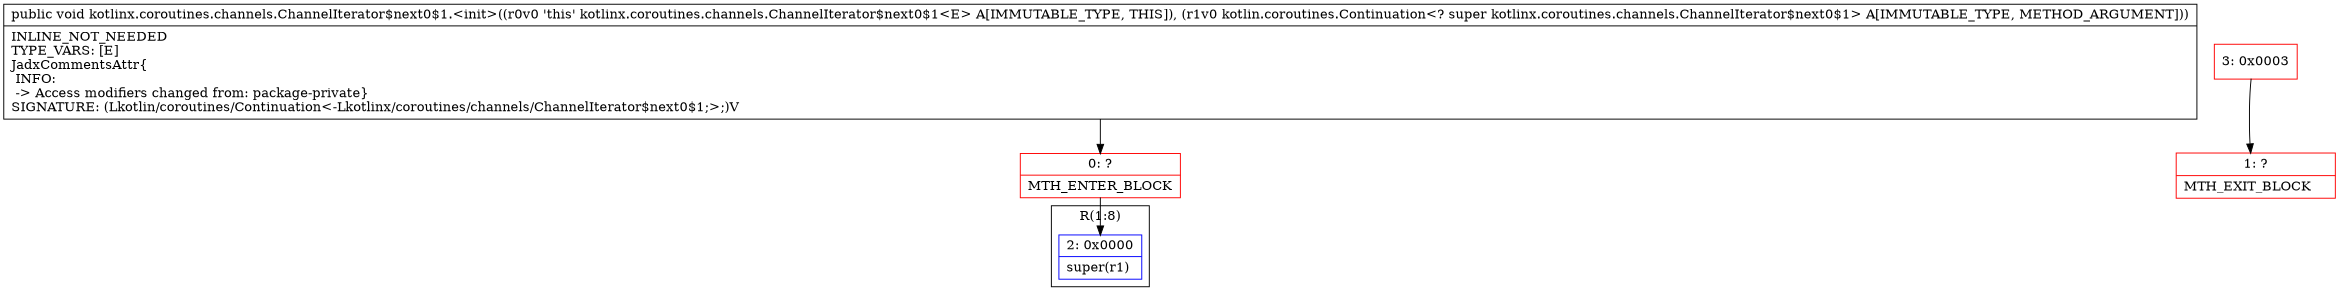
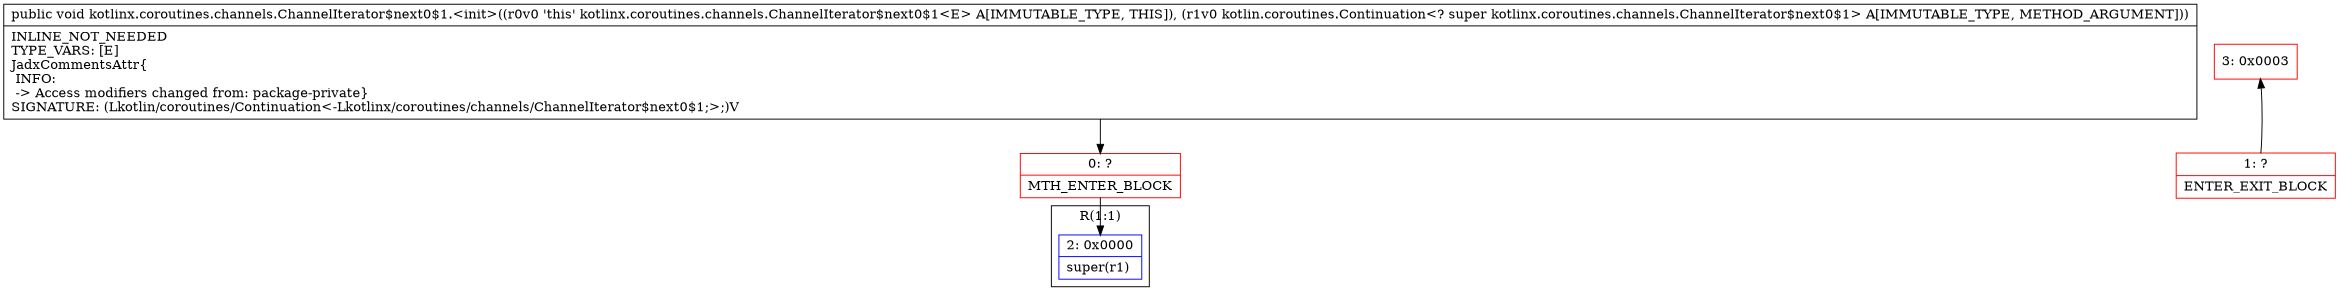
(2249, 111) -> (2262, 121)
(2248, 186) -> (2256, 186)
(1100, 217) -> (1100, 217)
